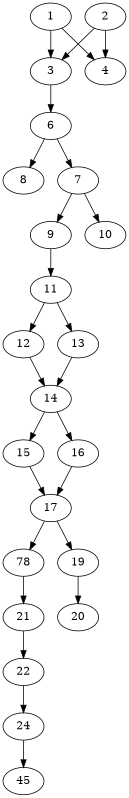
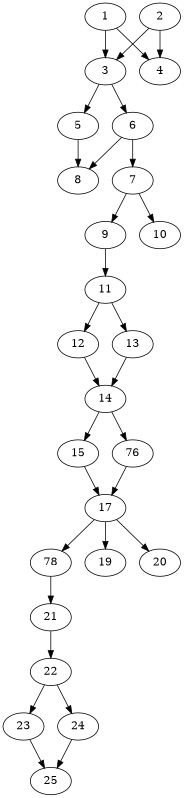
none -> (78, 126)
(78, 453) -> (133, 453)
(78, 586) -> (130, 533)
none -> (24, 726)
(24, 781) -> (51, 781)
